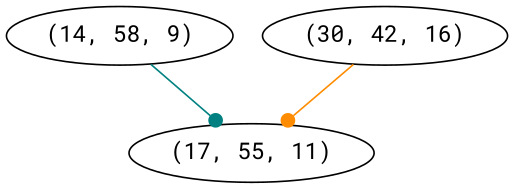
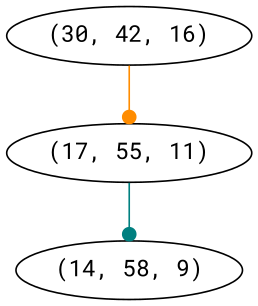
(181, 90) -> (129, 205)
